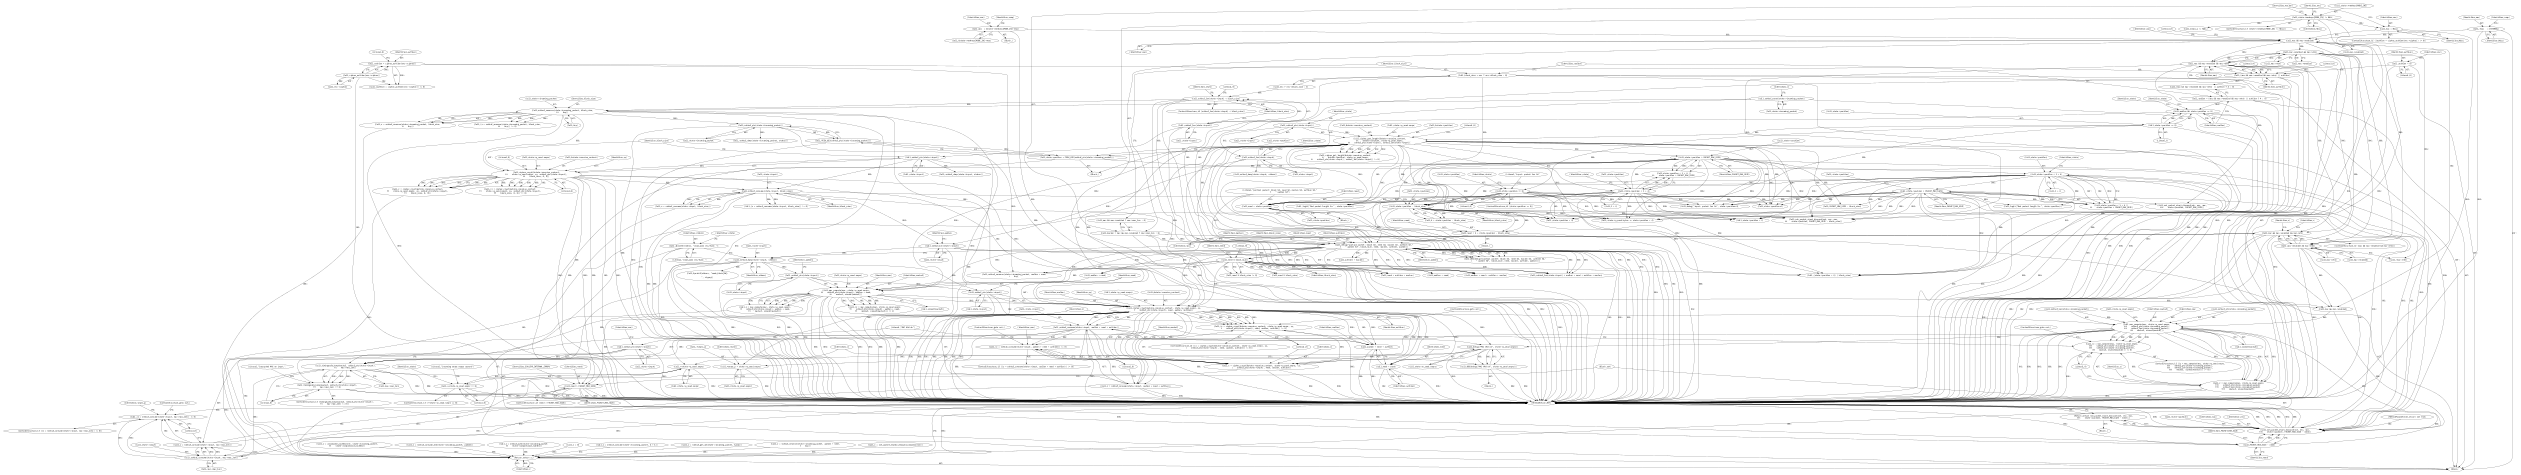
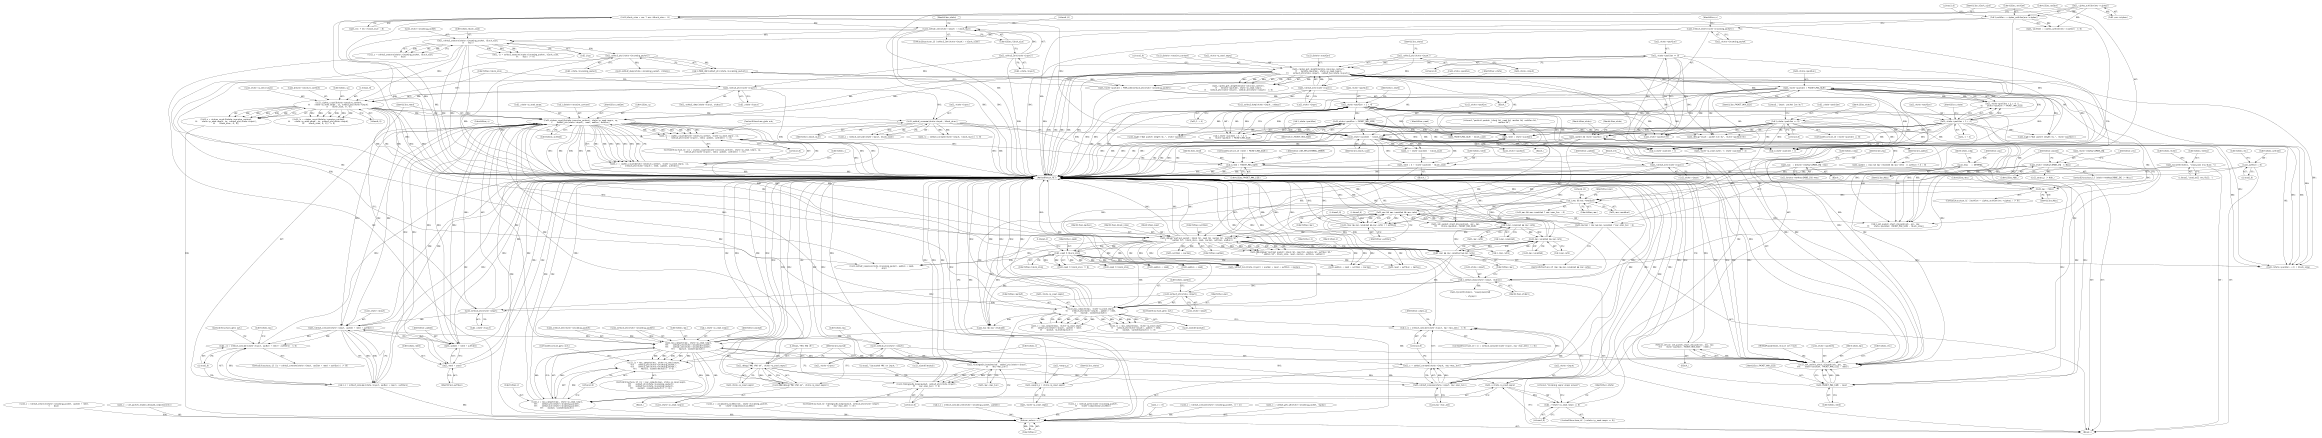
(368, 68) -> (1863, 23)
(2202, 87) -> none
(1255, 93) -> (795, 23)
(1121, 228) -> (1585, 247)
(346, 353) -> none
(550, 392) -> (1242, 157)
(2339, 393) -> (1546, 181)
